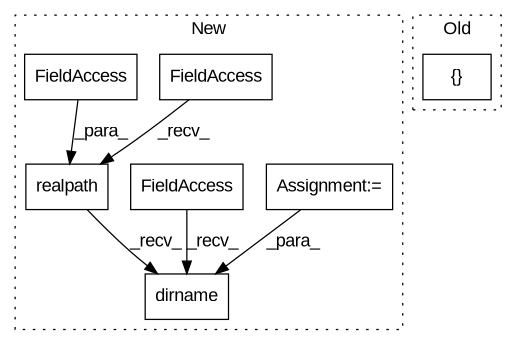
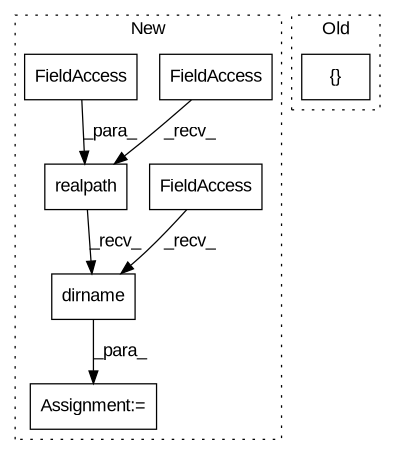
(263, 238) -> (93, 345)
